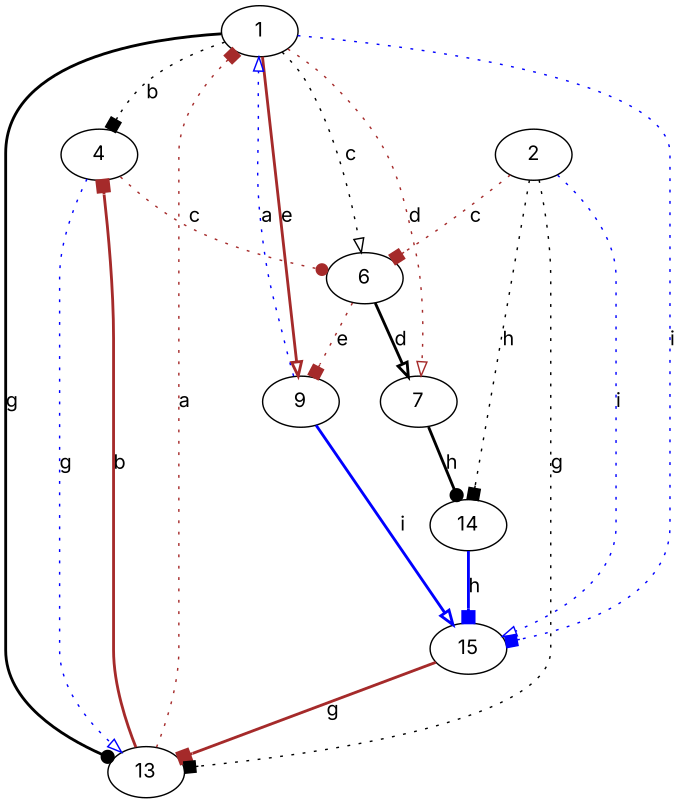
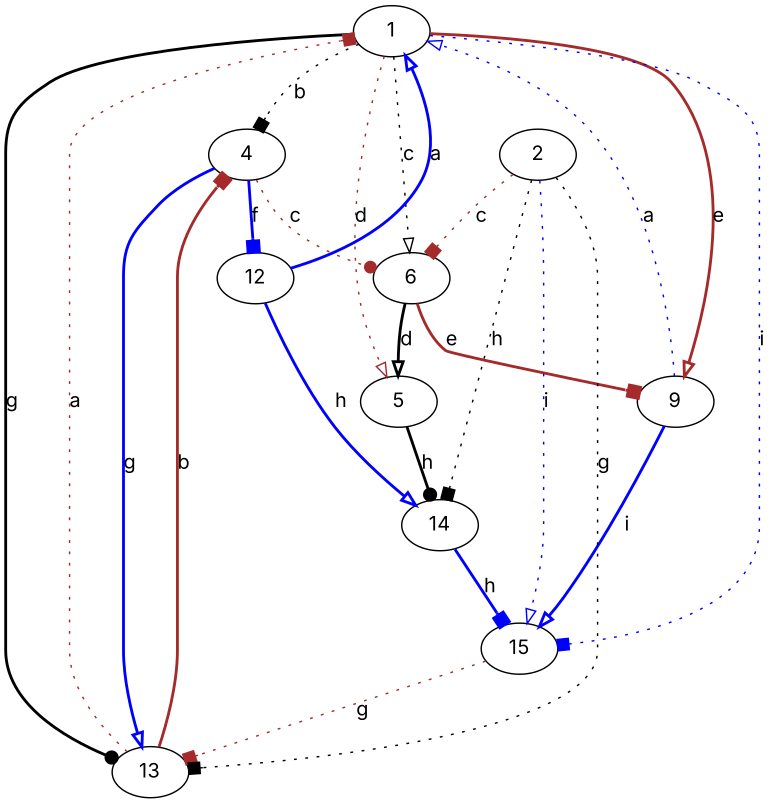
none -> (256, 278)
(336, 334) -> (508, 365)
(419, 402) -> (399, 402)
(60, 467) -> (123, 431)
(314, 708) -> (342, 708)
